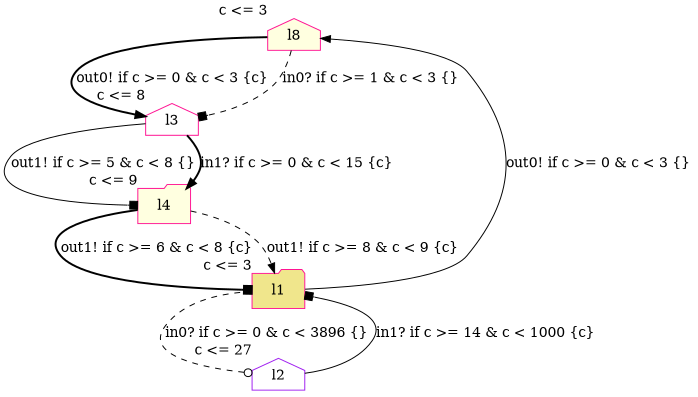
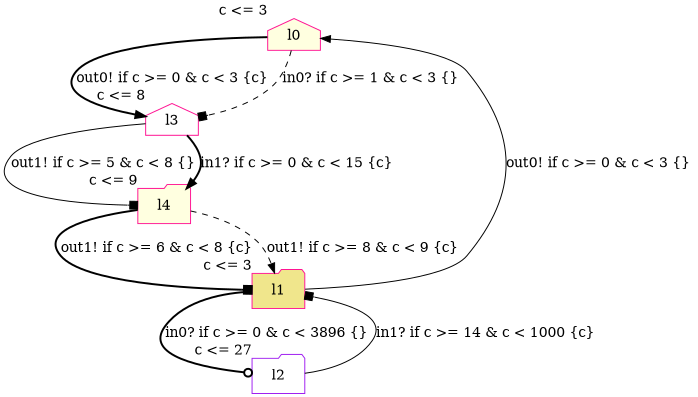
(294, 36) -> (294, 36)
(163, 332) -> (163, 332)
(278, 376) -> (278, 376)
